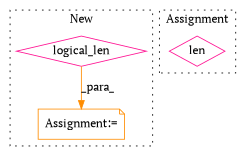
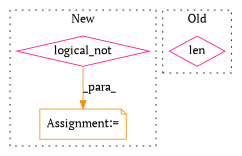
(198, 20) -> (197, 20)
(81, 51) -> (83, 51)
